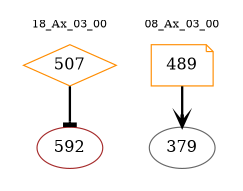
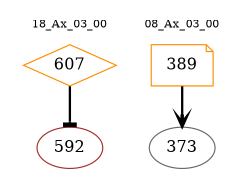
(70, 65) -> (70, 65)
(182, 65) -> (182, 65)
(182, 148) -> (182, 148)
